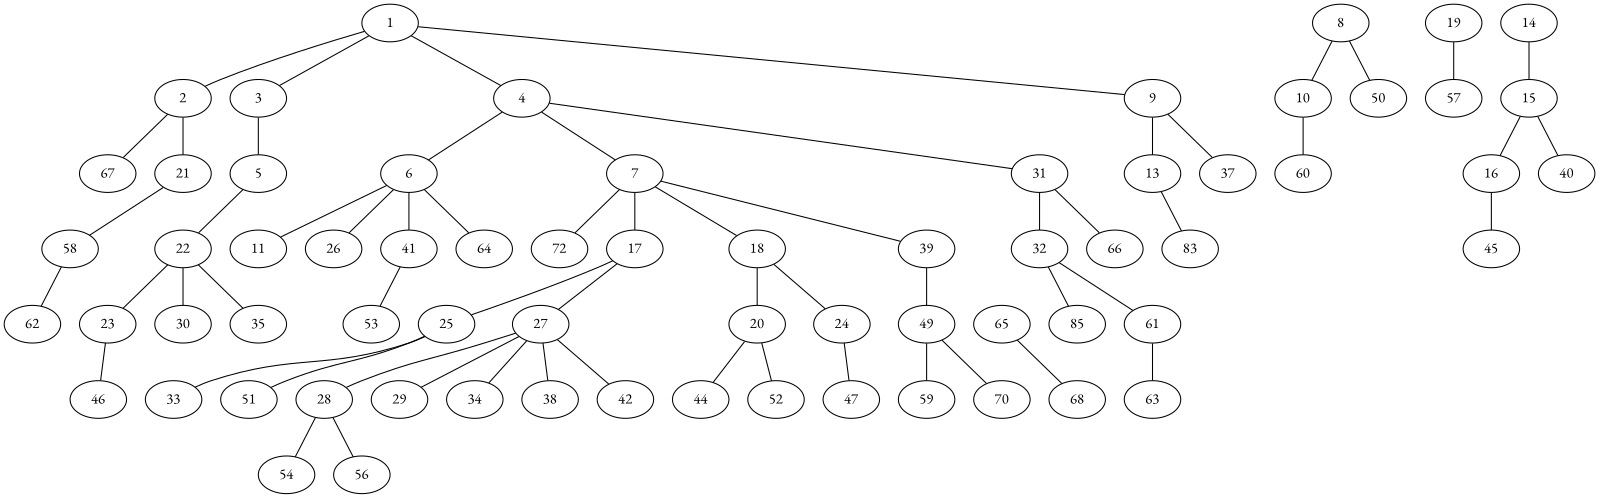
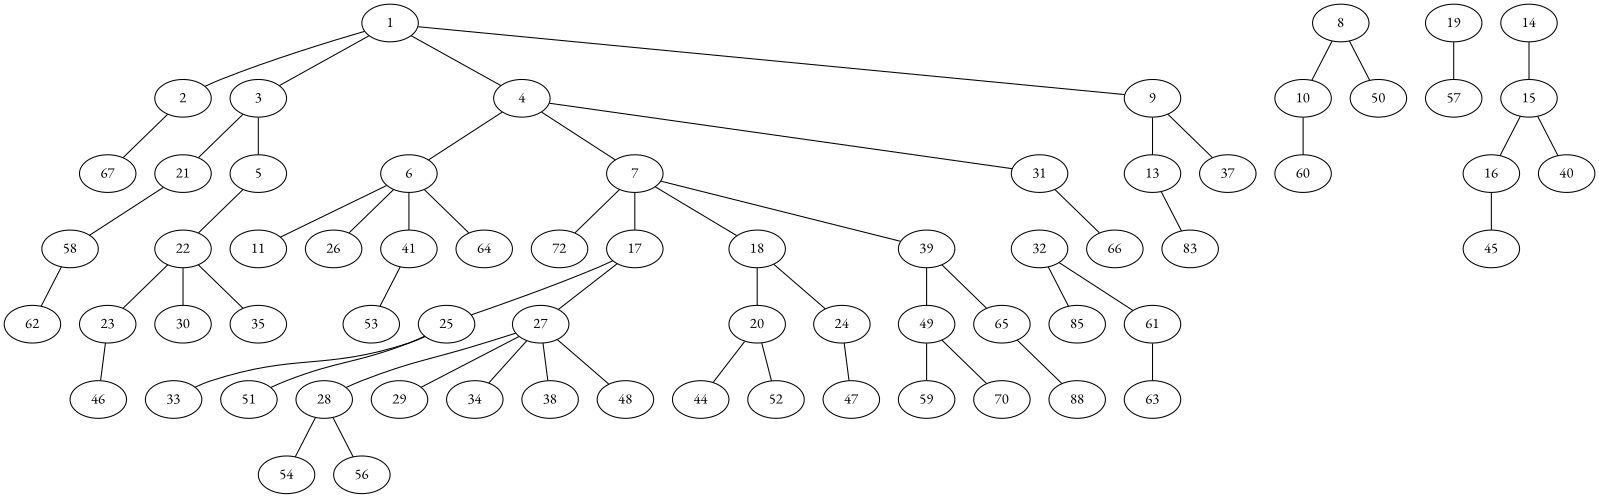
(183, 136) -> (221, 136)
(1040, 211) -> none
none -> (964, 286)
(625, 400) -> (625, 400)
(1077, 400) -> (1077, 400)
